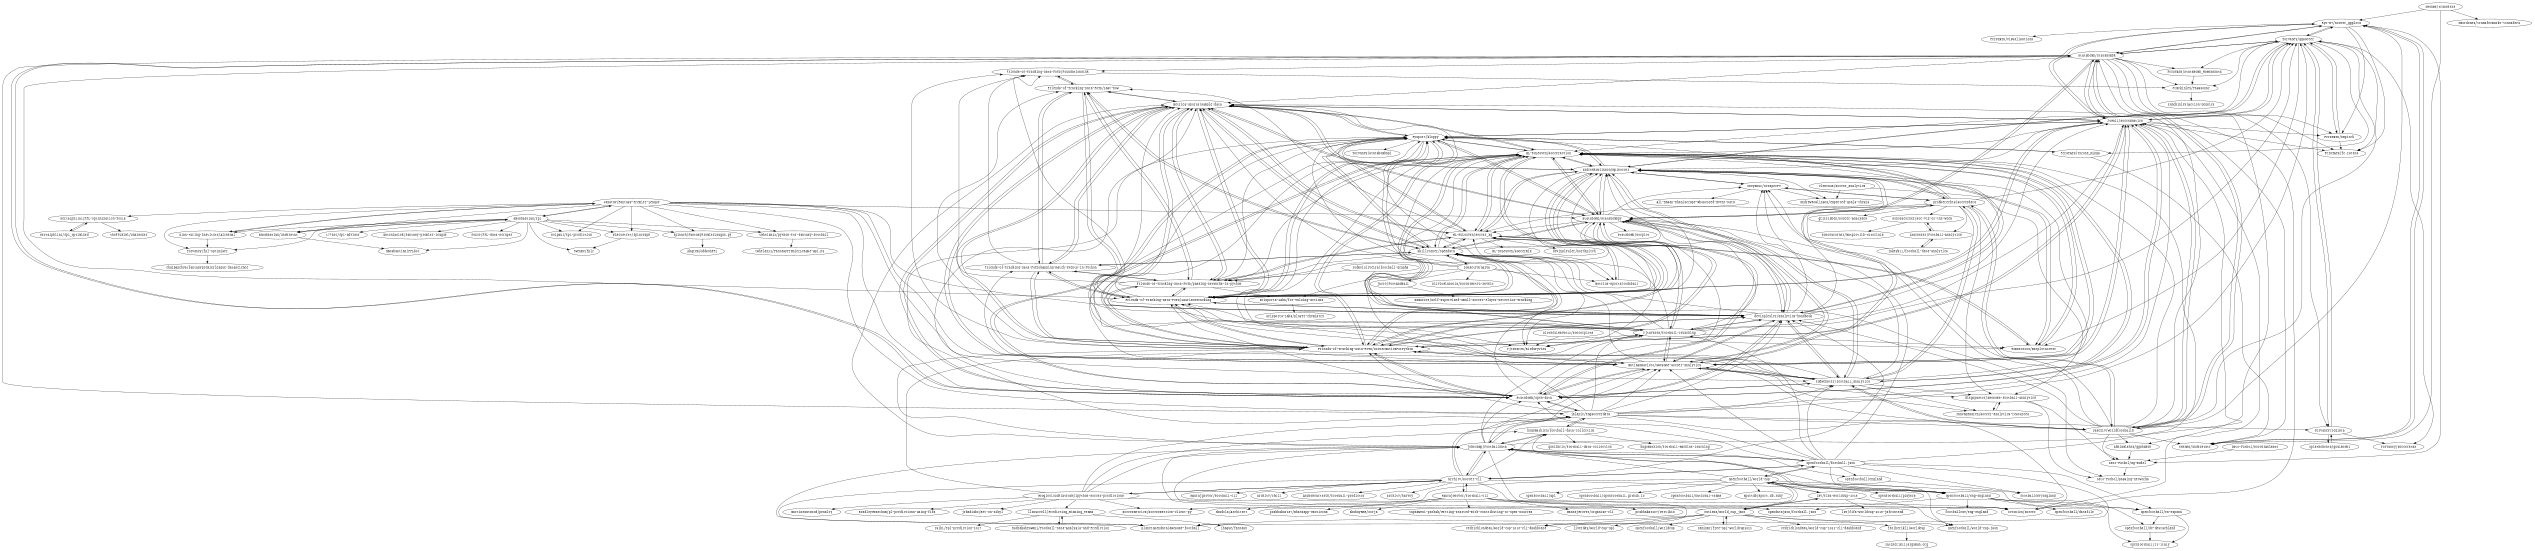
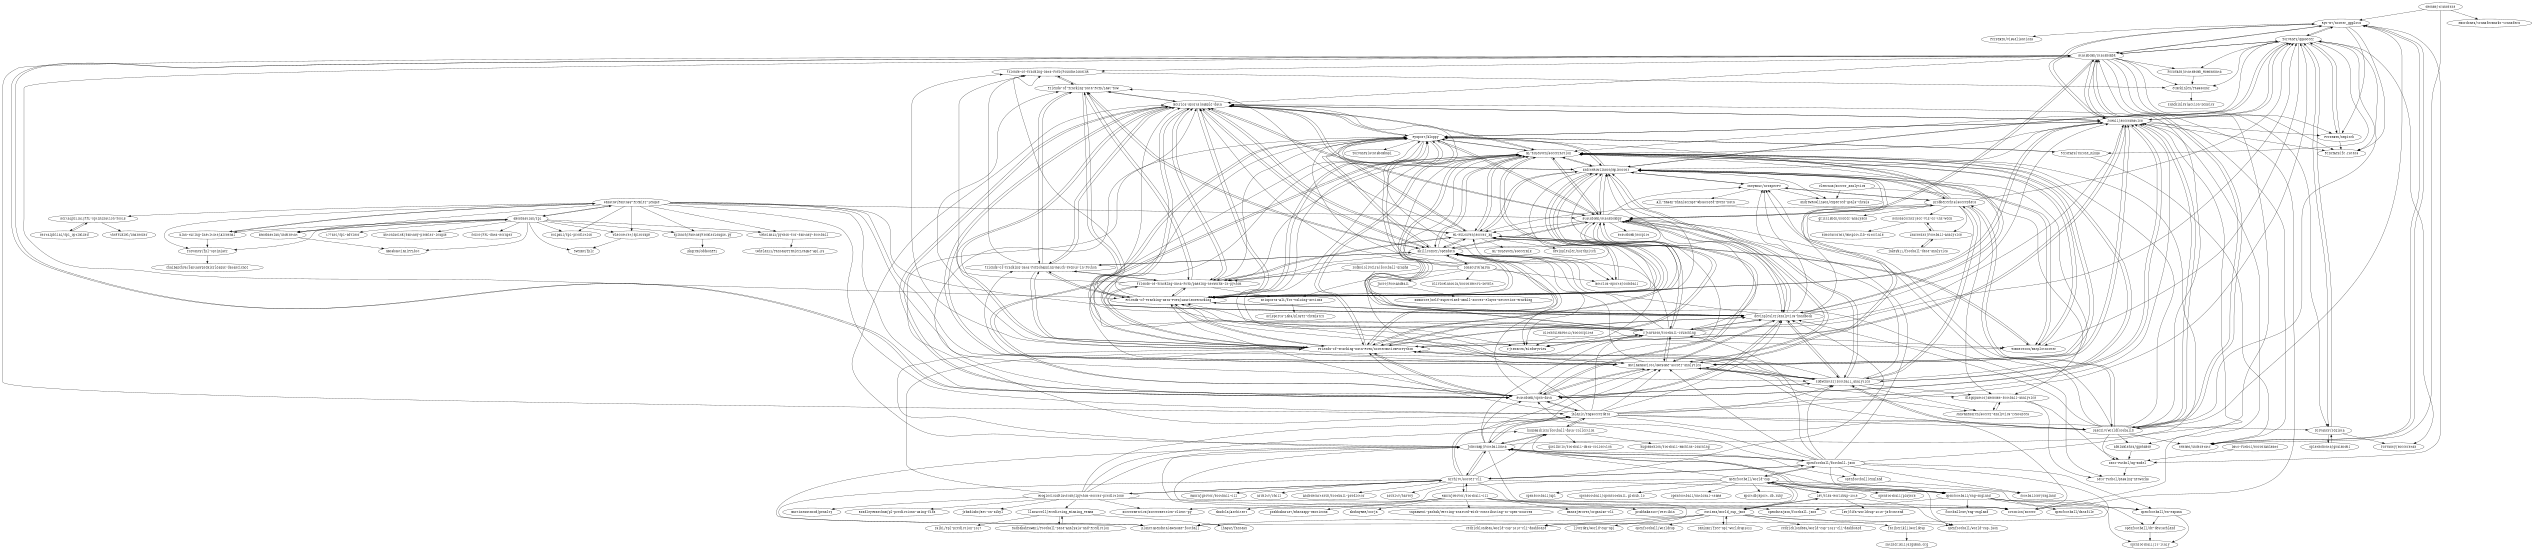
(1292, 300) -> (1292, 300)
